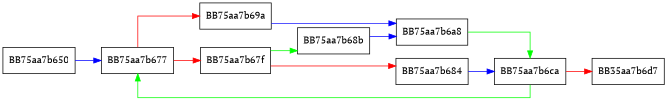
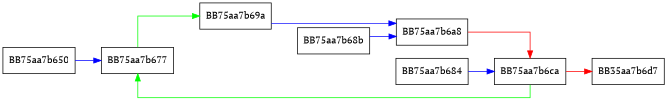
(150, 16) -> (150, 16)
(508, 32) -> (508, 32)
(236, 61) -> none
